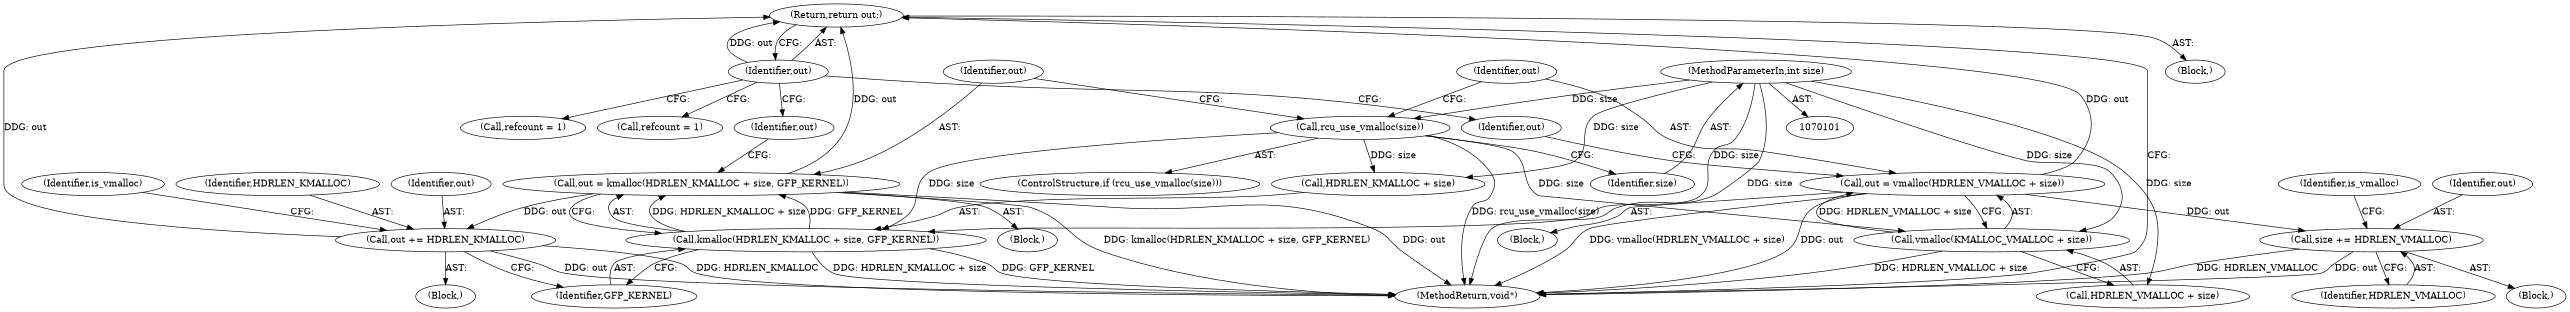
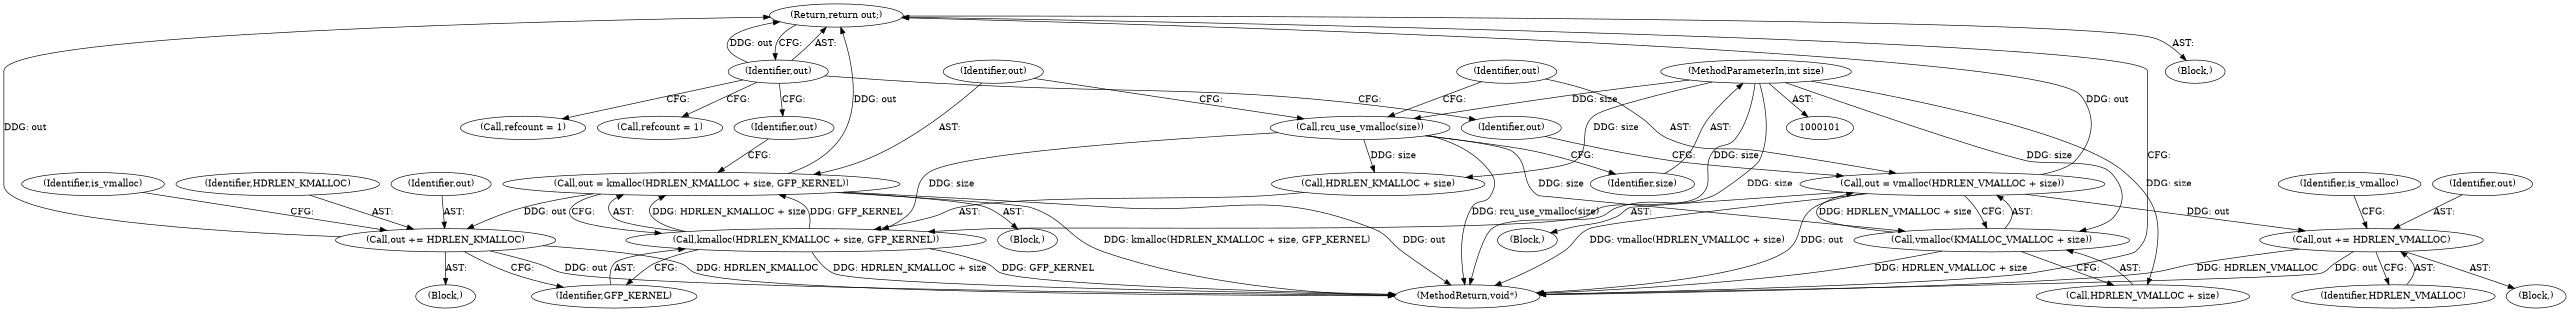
(1820, 128) -> (1820, 128)
(1120, 184) -> none
(2372, 240) -> (2372, 240)
